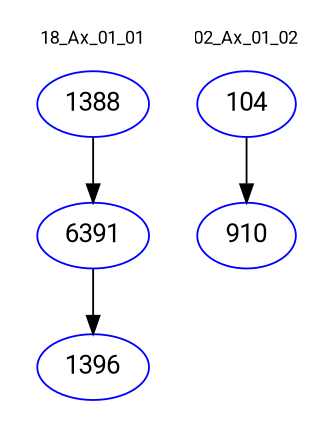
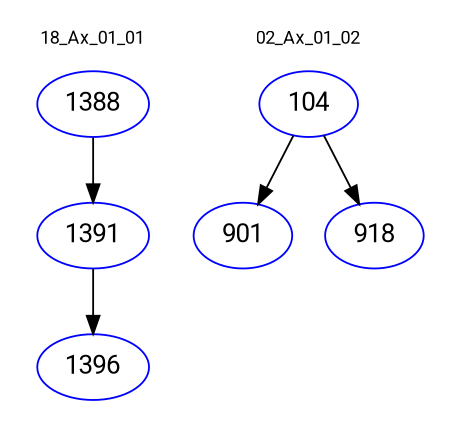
(93, 236) -> (93, 236)
none -> (243, 236)
(247, 236) -> (374, 236)
